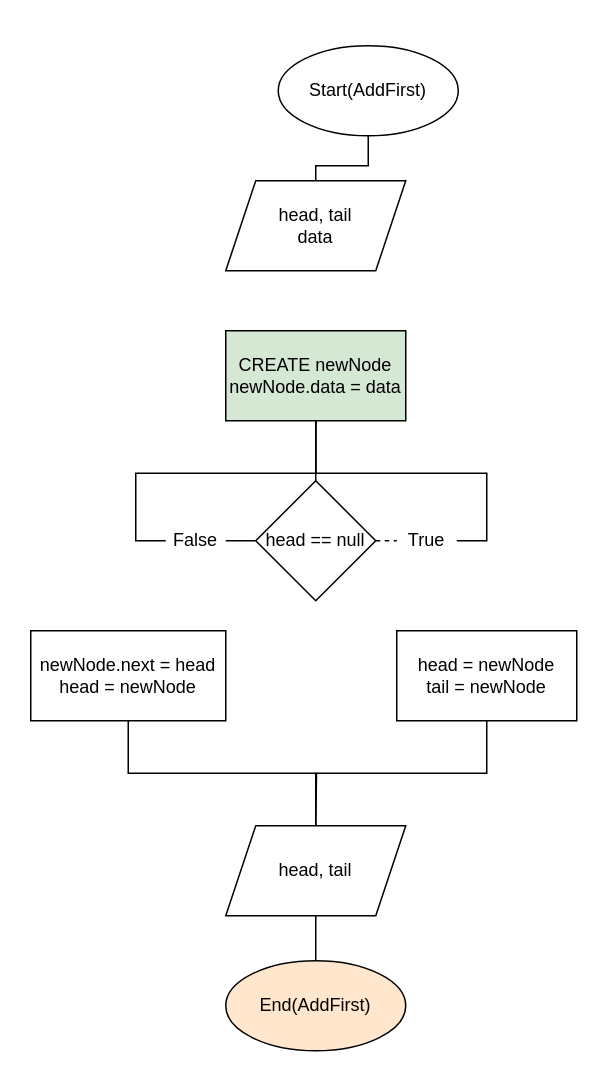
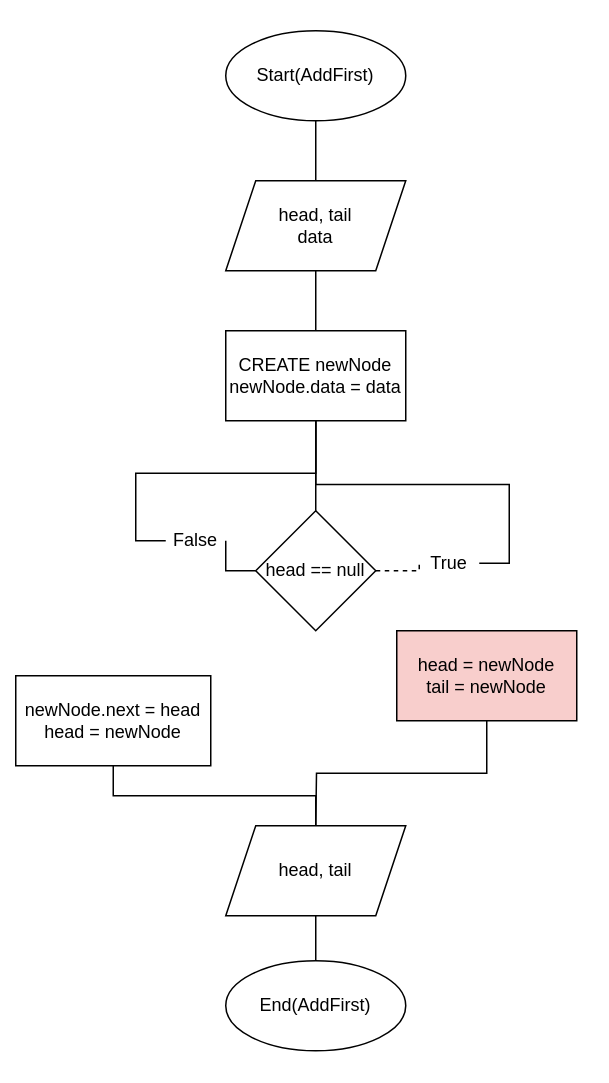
(368, 91) -> (316, 76)
none -> (316, 301)
(316, 376) -> (316, 376)
(316, 541) -> (316, 571)
(427, 541) -> (449, 563)
(128, 676) -> (113, 721)
(487, 676) -> (487, 676)
(316, 1006) -> (316, 1006)
